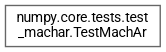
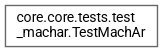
(83, 26) -> (81, 26)
